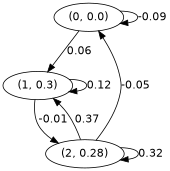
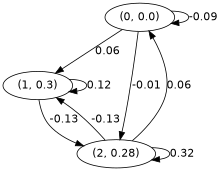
none -> (131, 82)
(136, 86) -> (179, 86)
(53, 120) -> (64, 120)
(87, 120) -> (106, 120)
